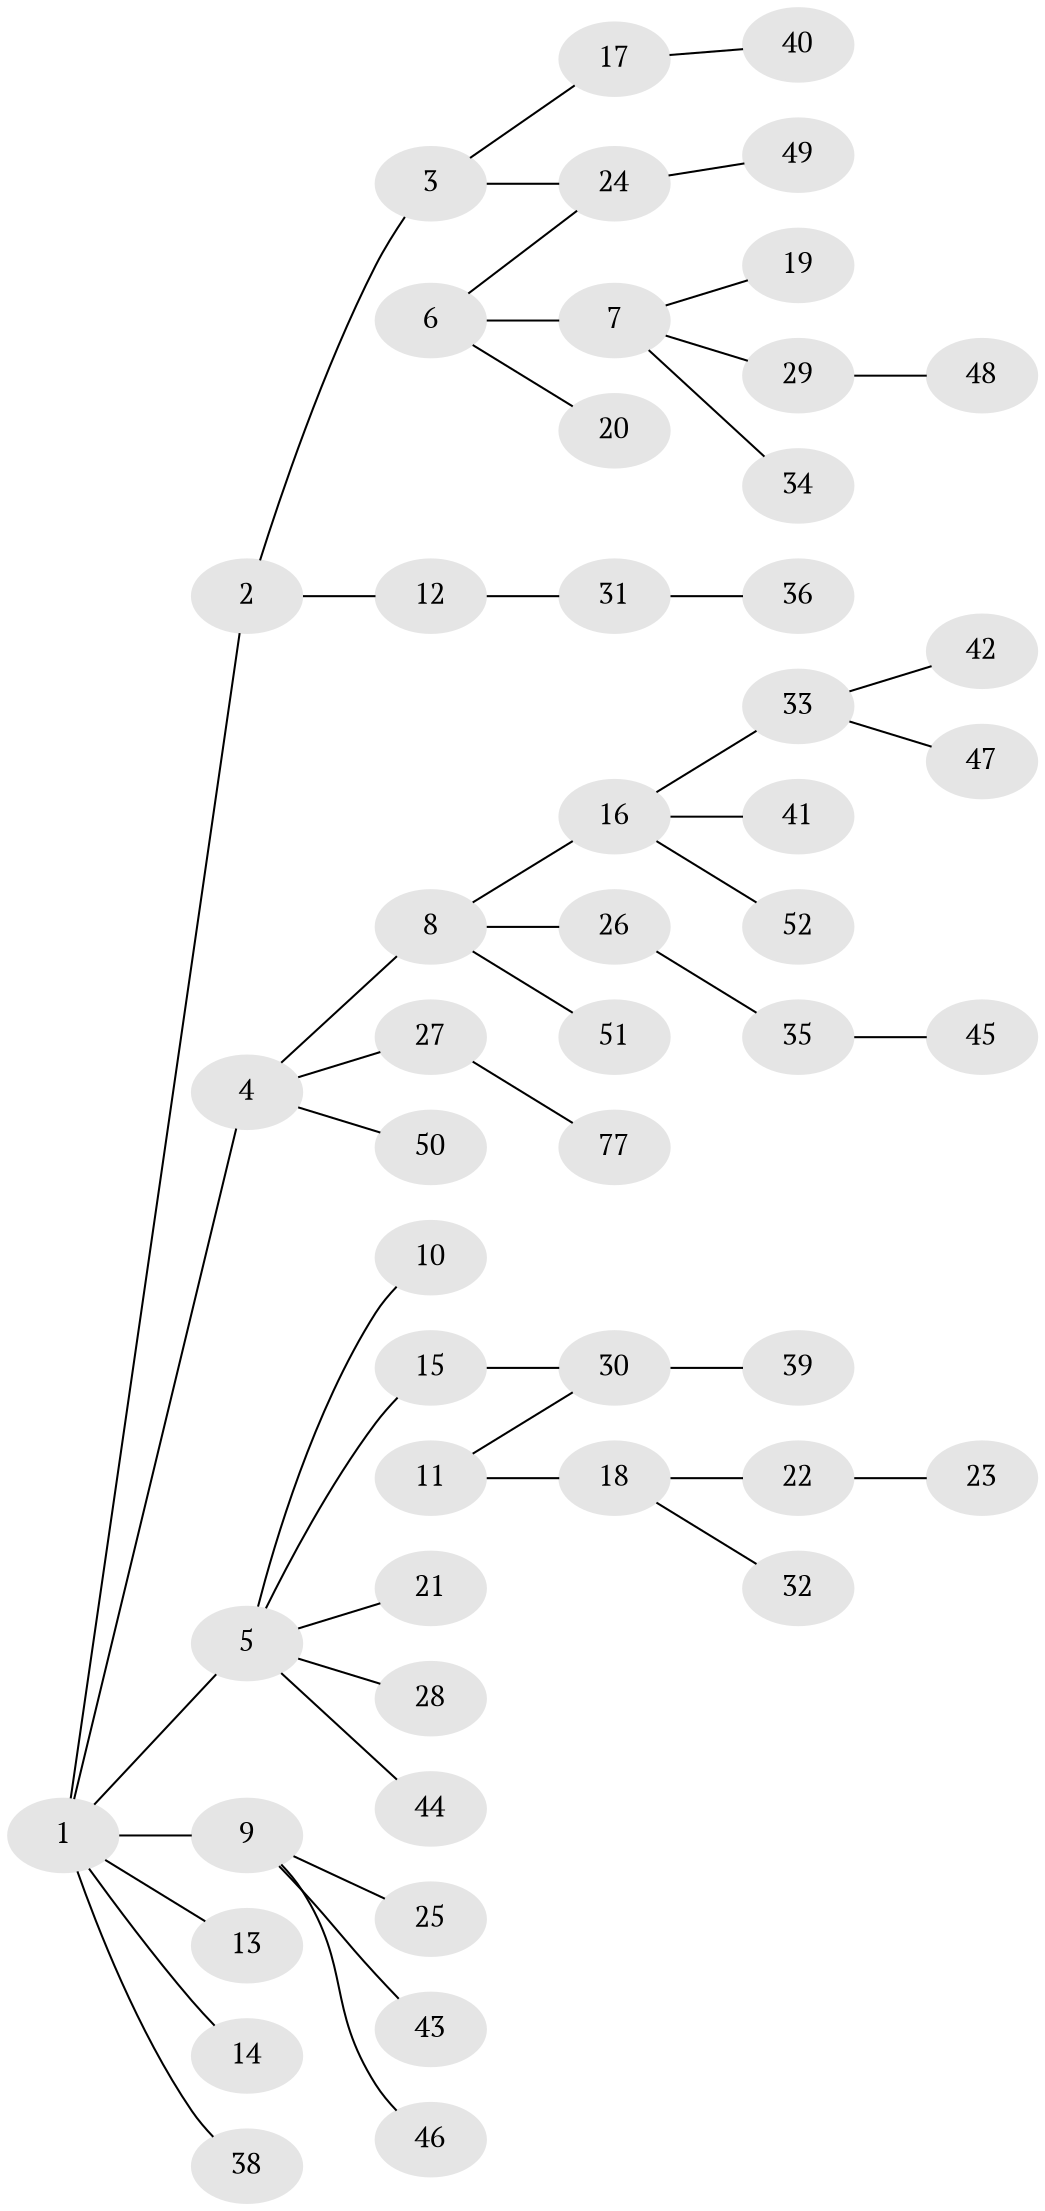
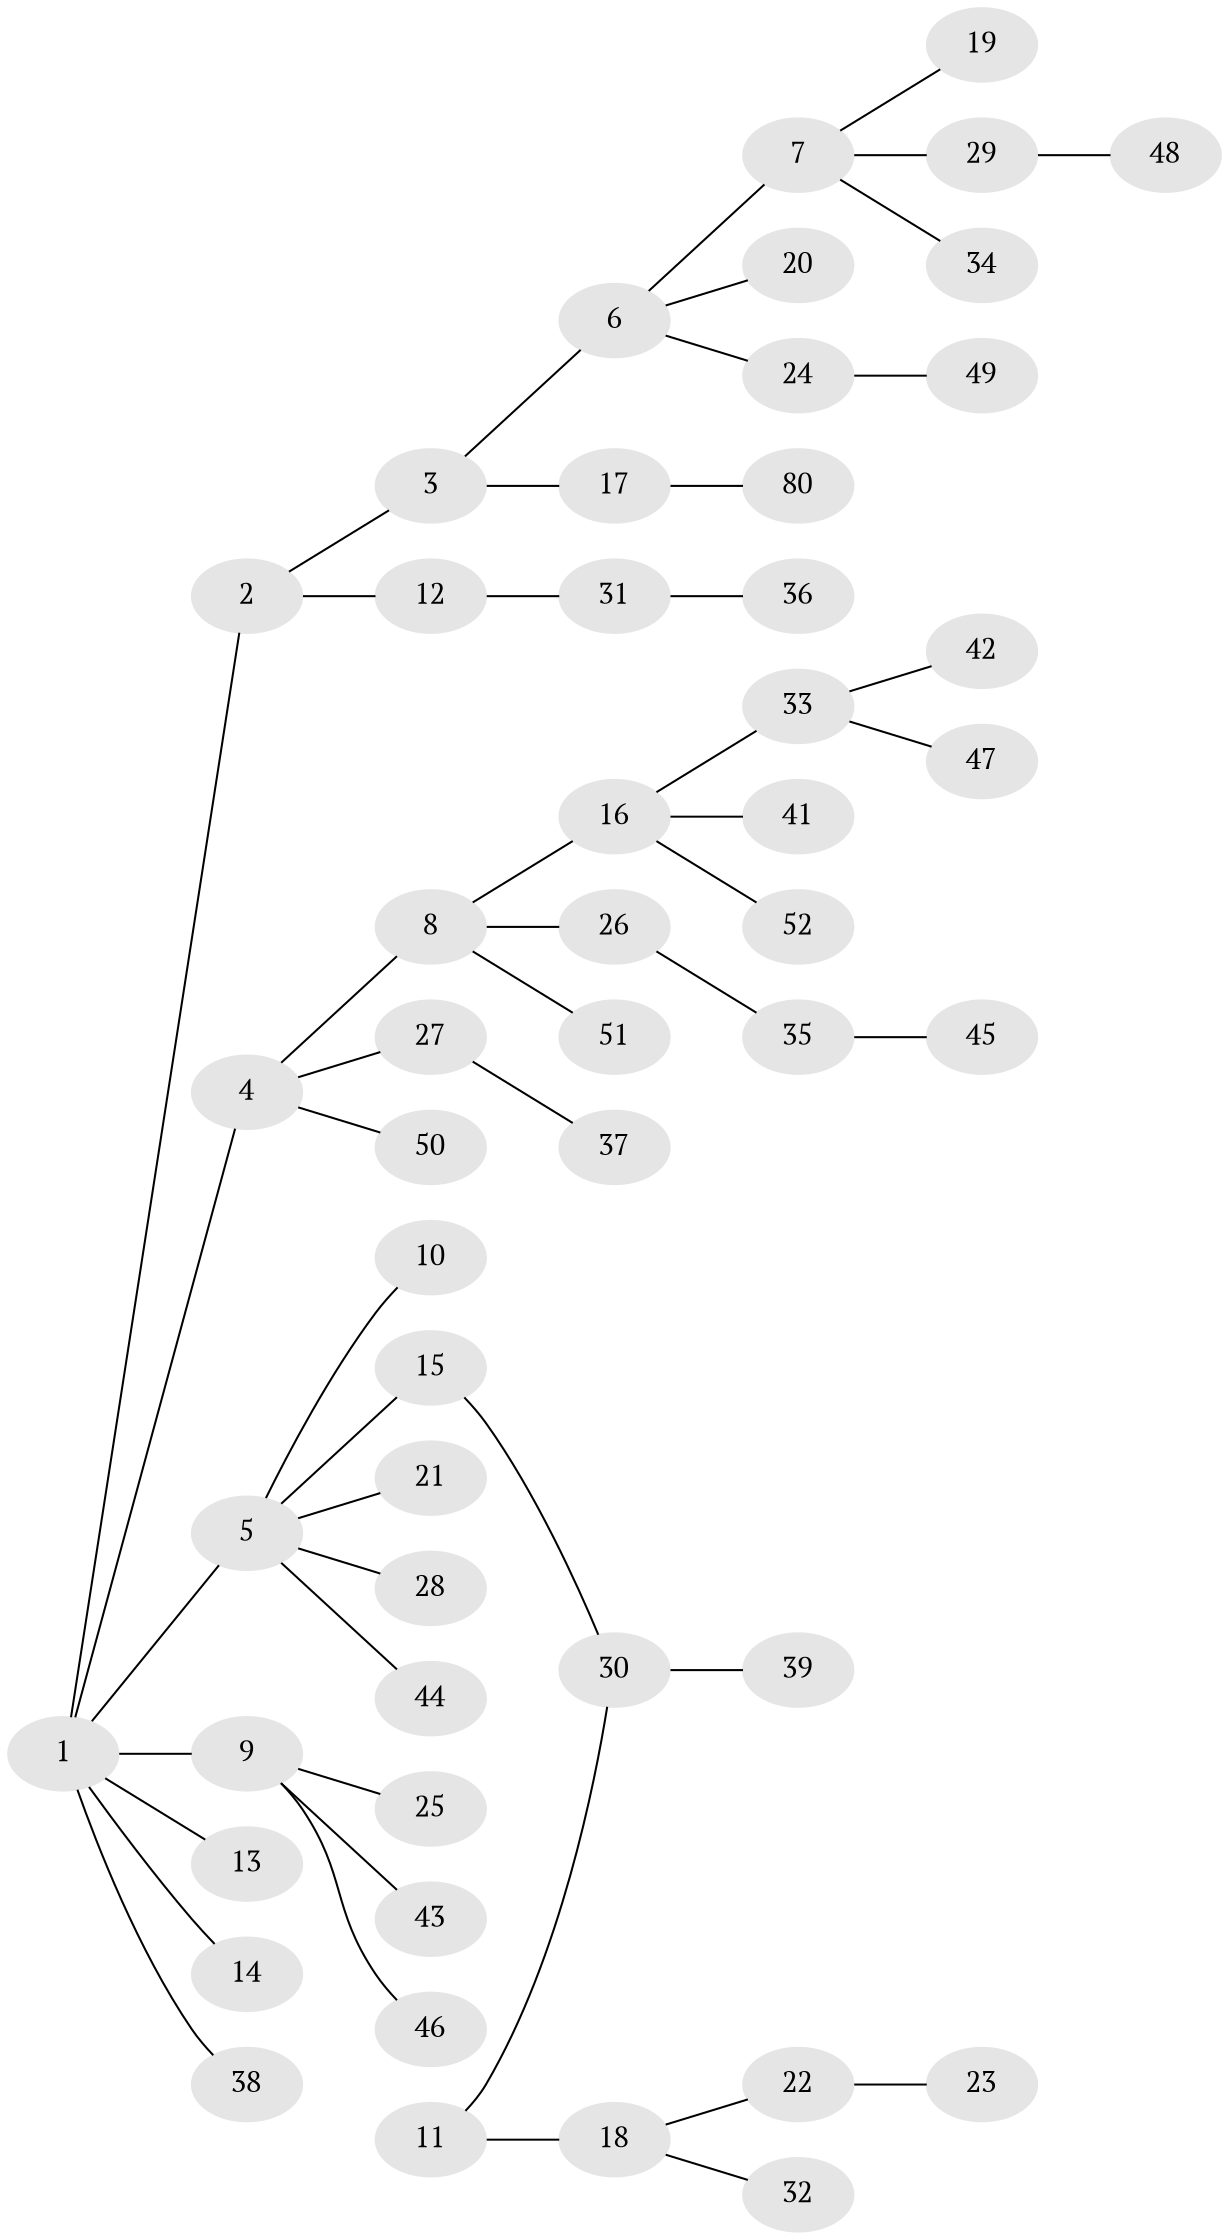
(798, 45) -> (798, 486)
(523, 184) -> (523, 403)
(615, 1147) -> (615, 1147)
